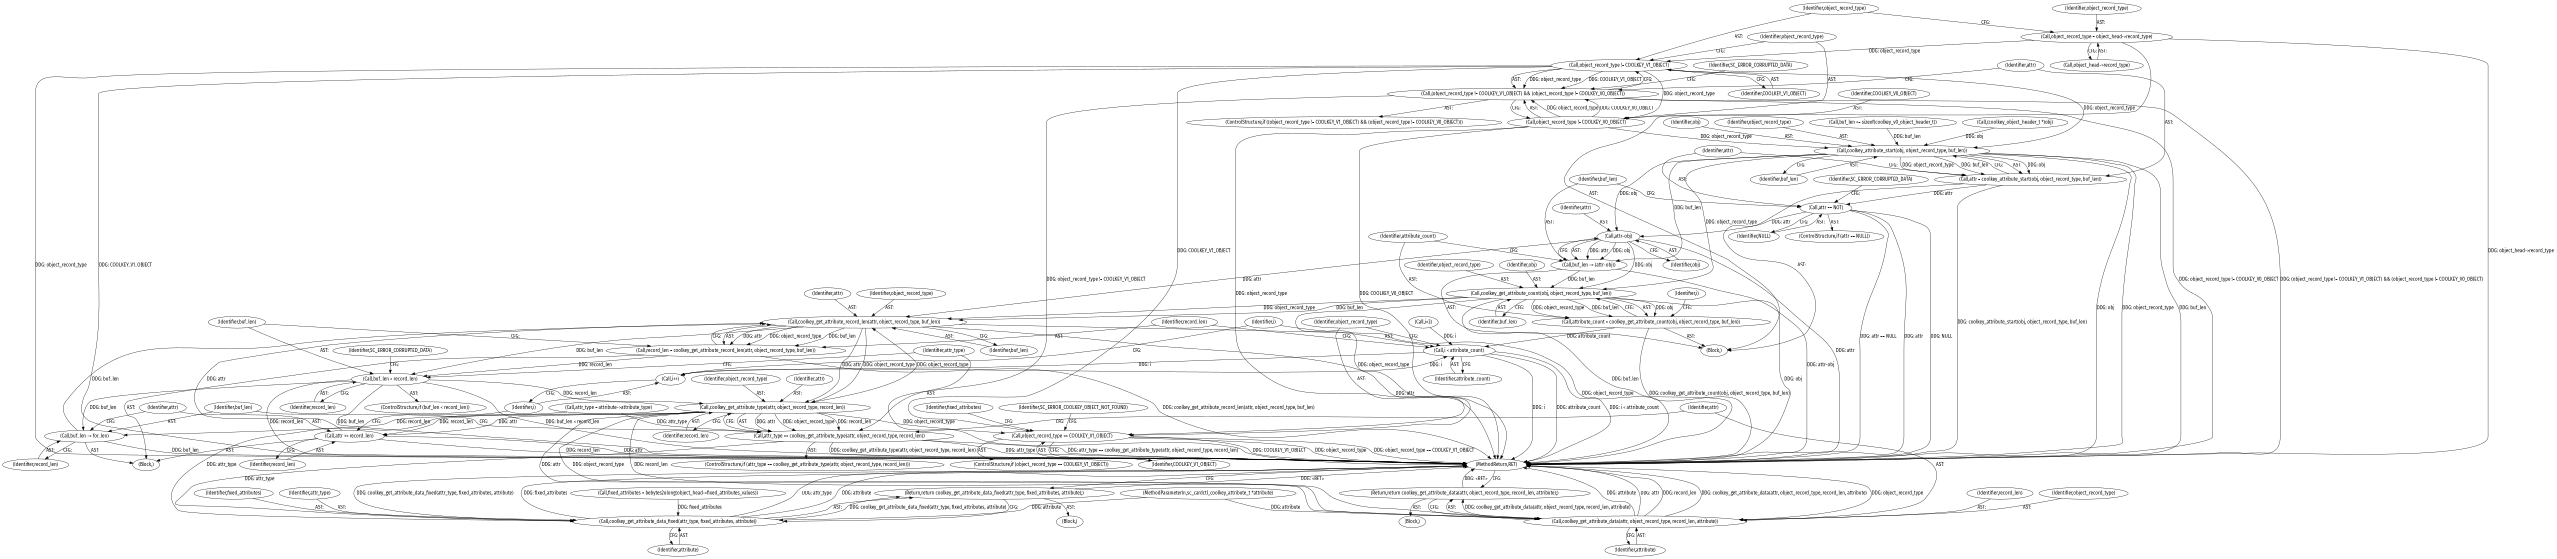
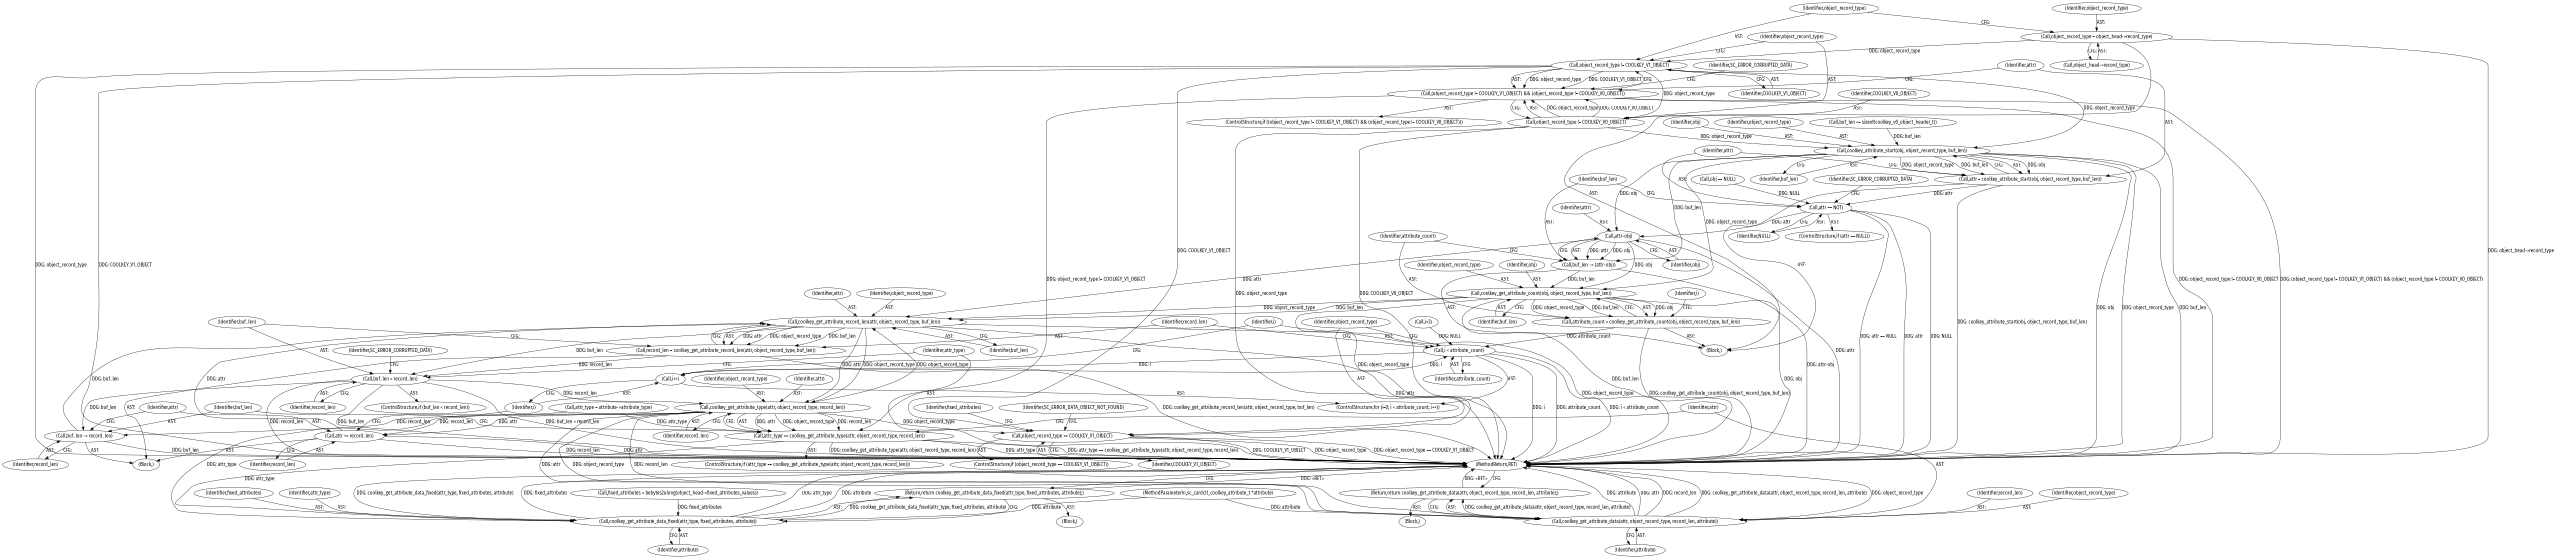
(2015, 123) -> none
none -> (1718, 180)
(1450, 336) -> (1450, 336)
(1073, 408) -> (1073, 408)
none -> (1388, 408)
(84, 436) -> (84, 436)
